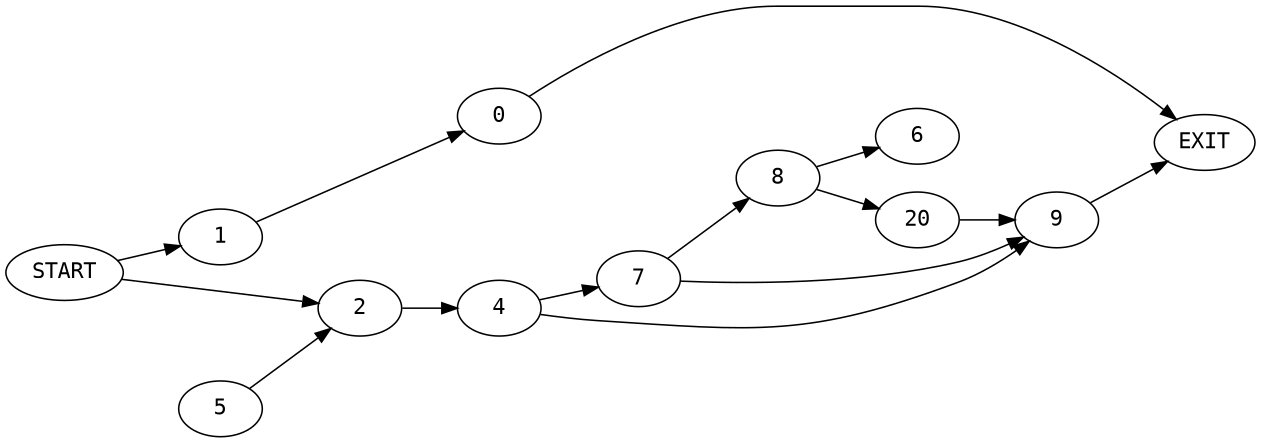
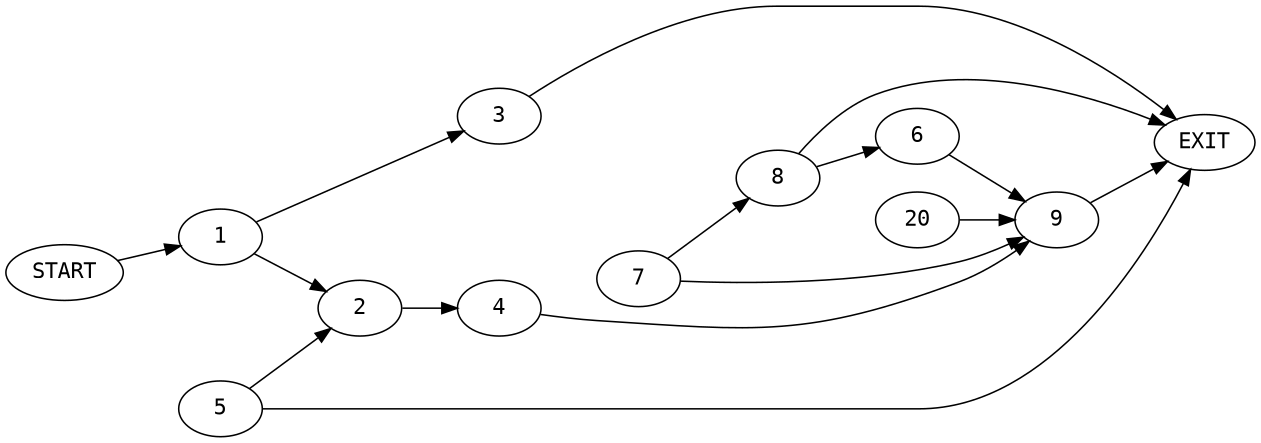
(499, 116) -> (499, 116)
none -> (980, 174)
(840, 197) -> (966, 80)
(212, 290) -> (283, 269)
(561, 295) -> none
none -> (773, 409)
